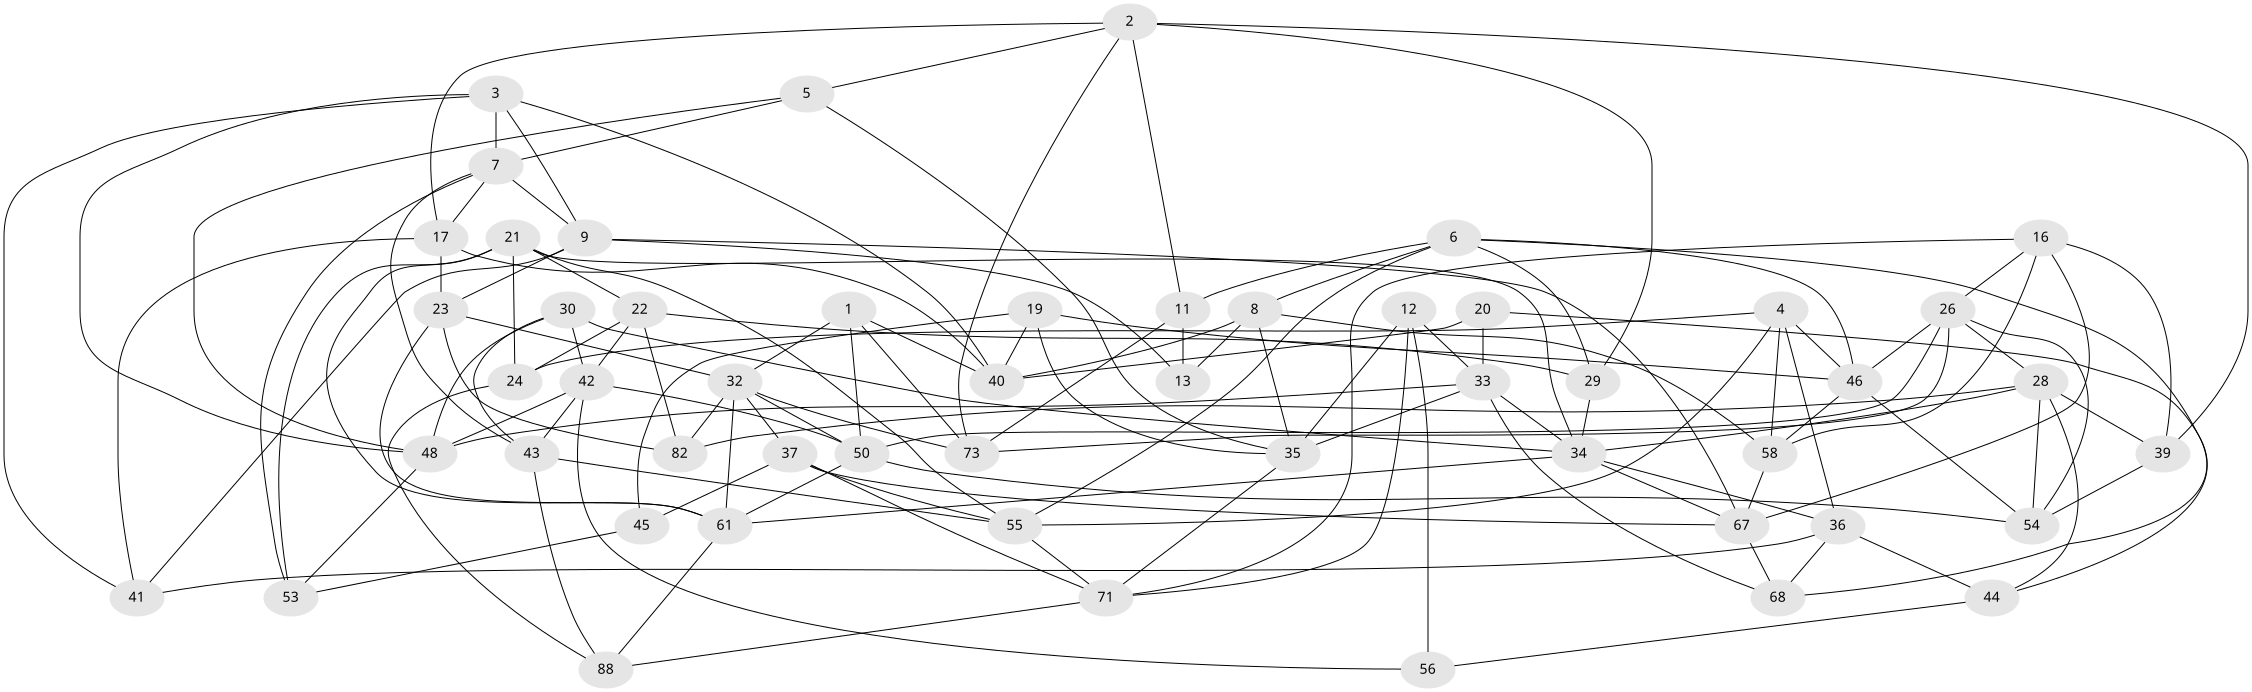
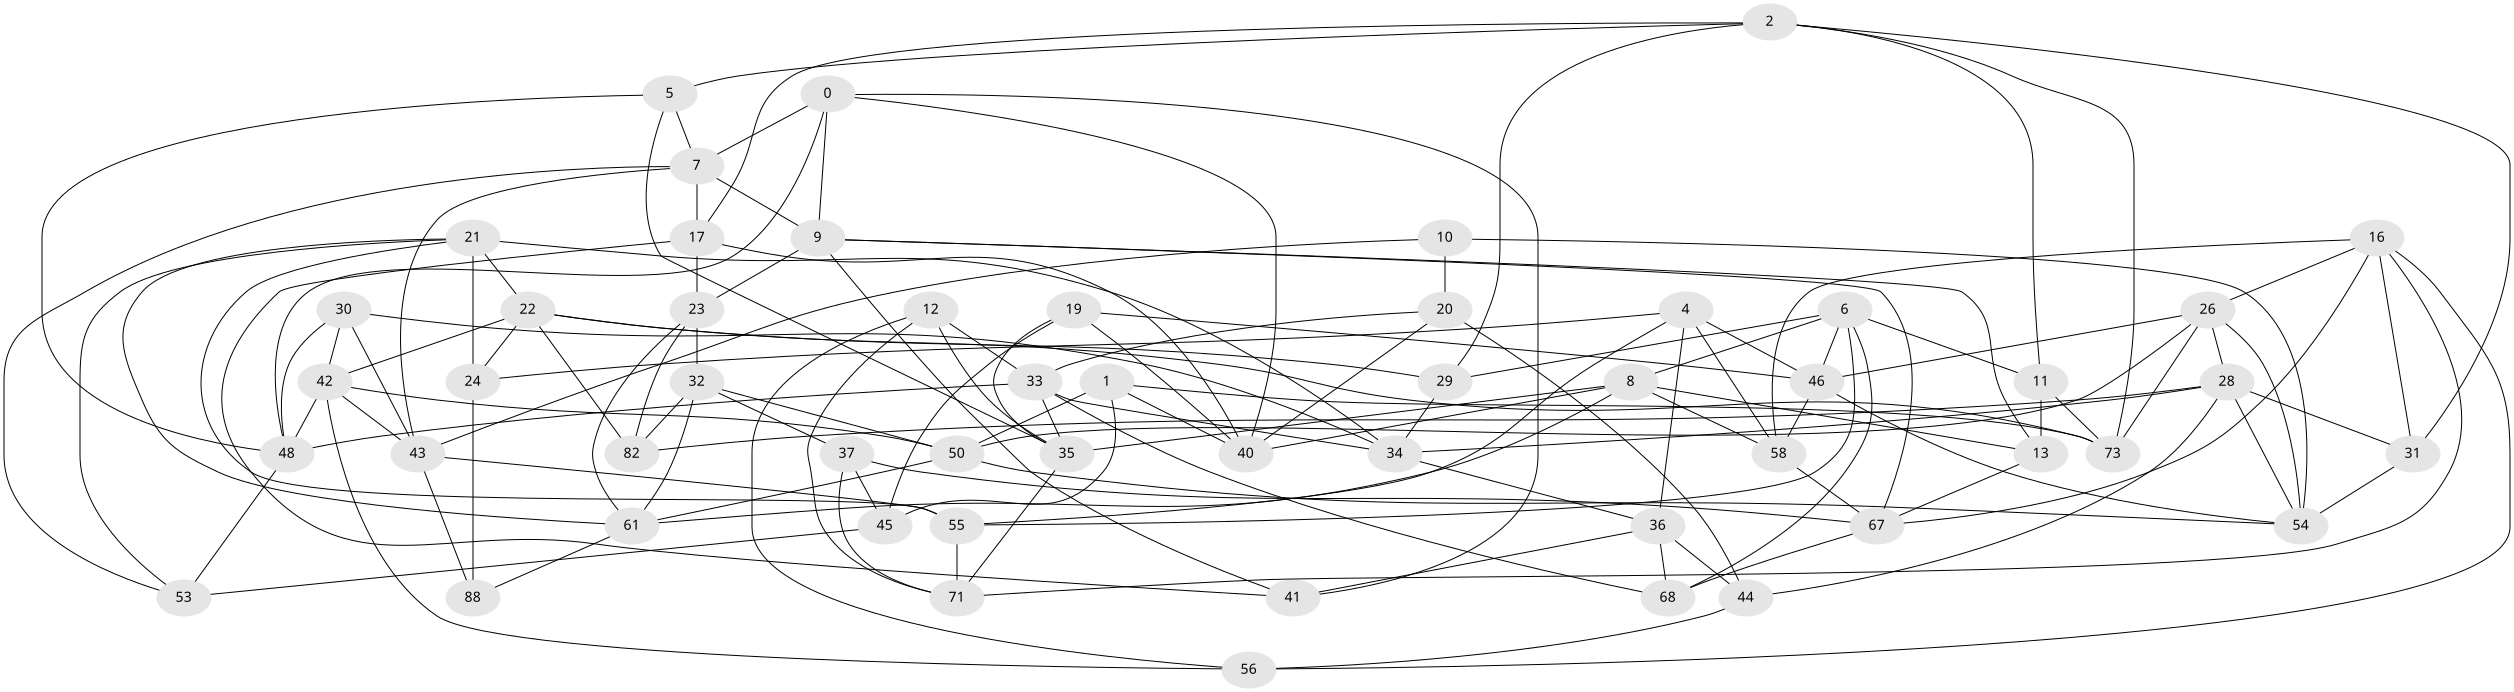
(496, 94) -> (828, 94)
none -> (1445, 238)
(779, 354) -> (1101, 474)
(841, 420) -> (1325, 385)
(2163, 454) -> (2413, 454)
(1172, 488) -> (1144, 506)
(1661, 490) -> (1959, 490)
(899, 496) -> none
(834, 637) -> none
none -> (2062, 637)
